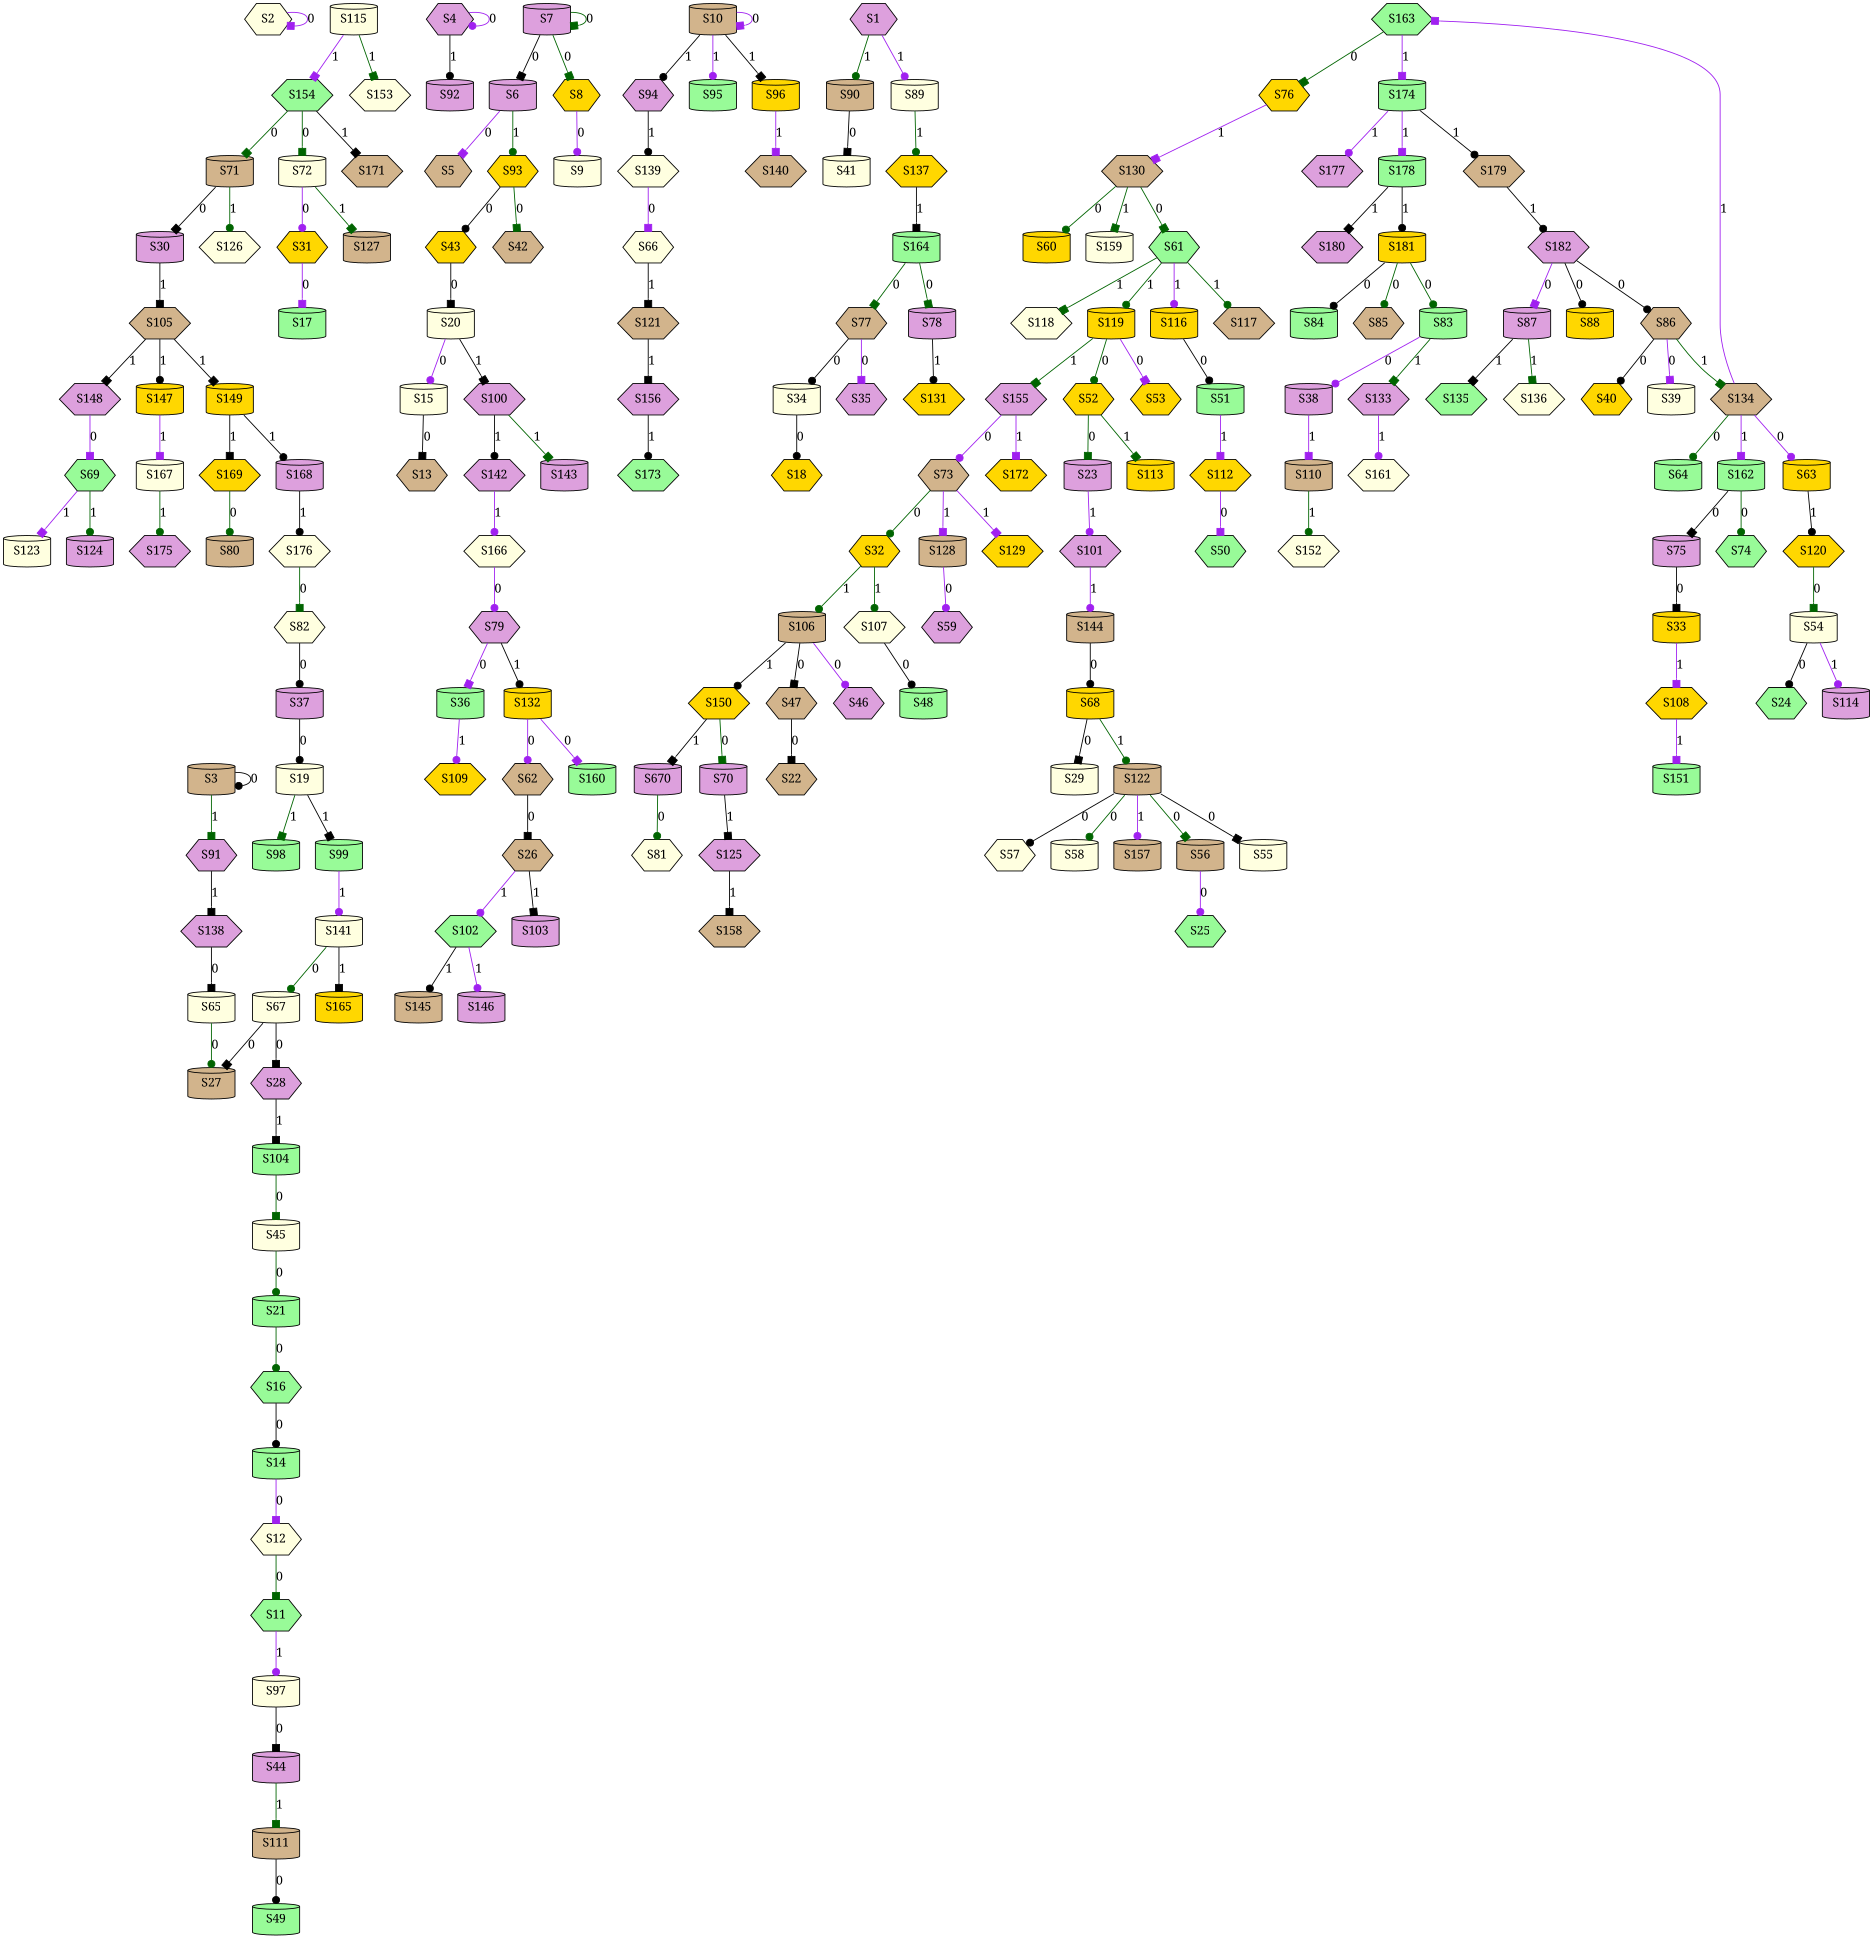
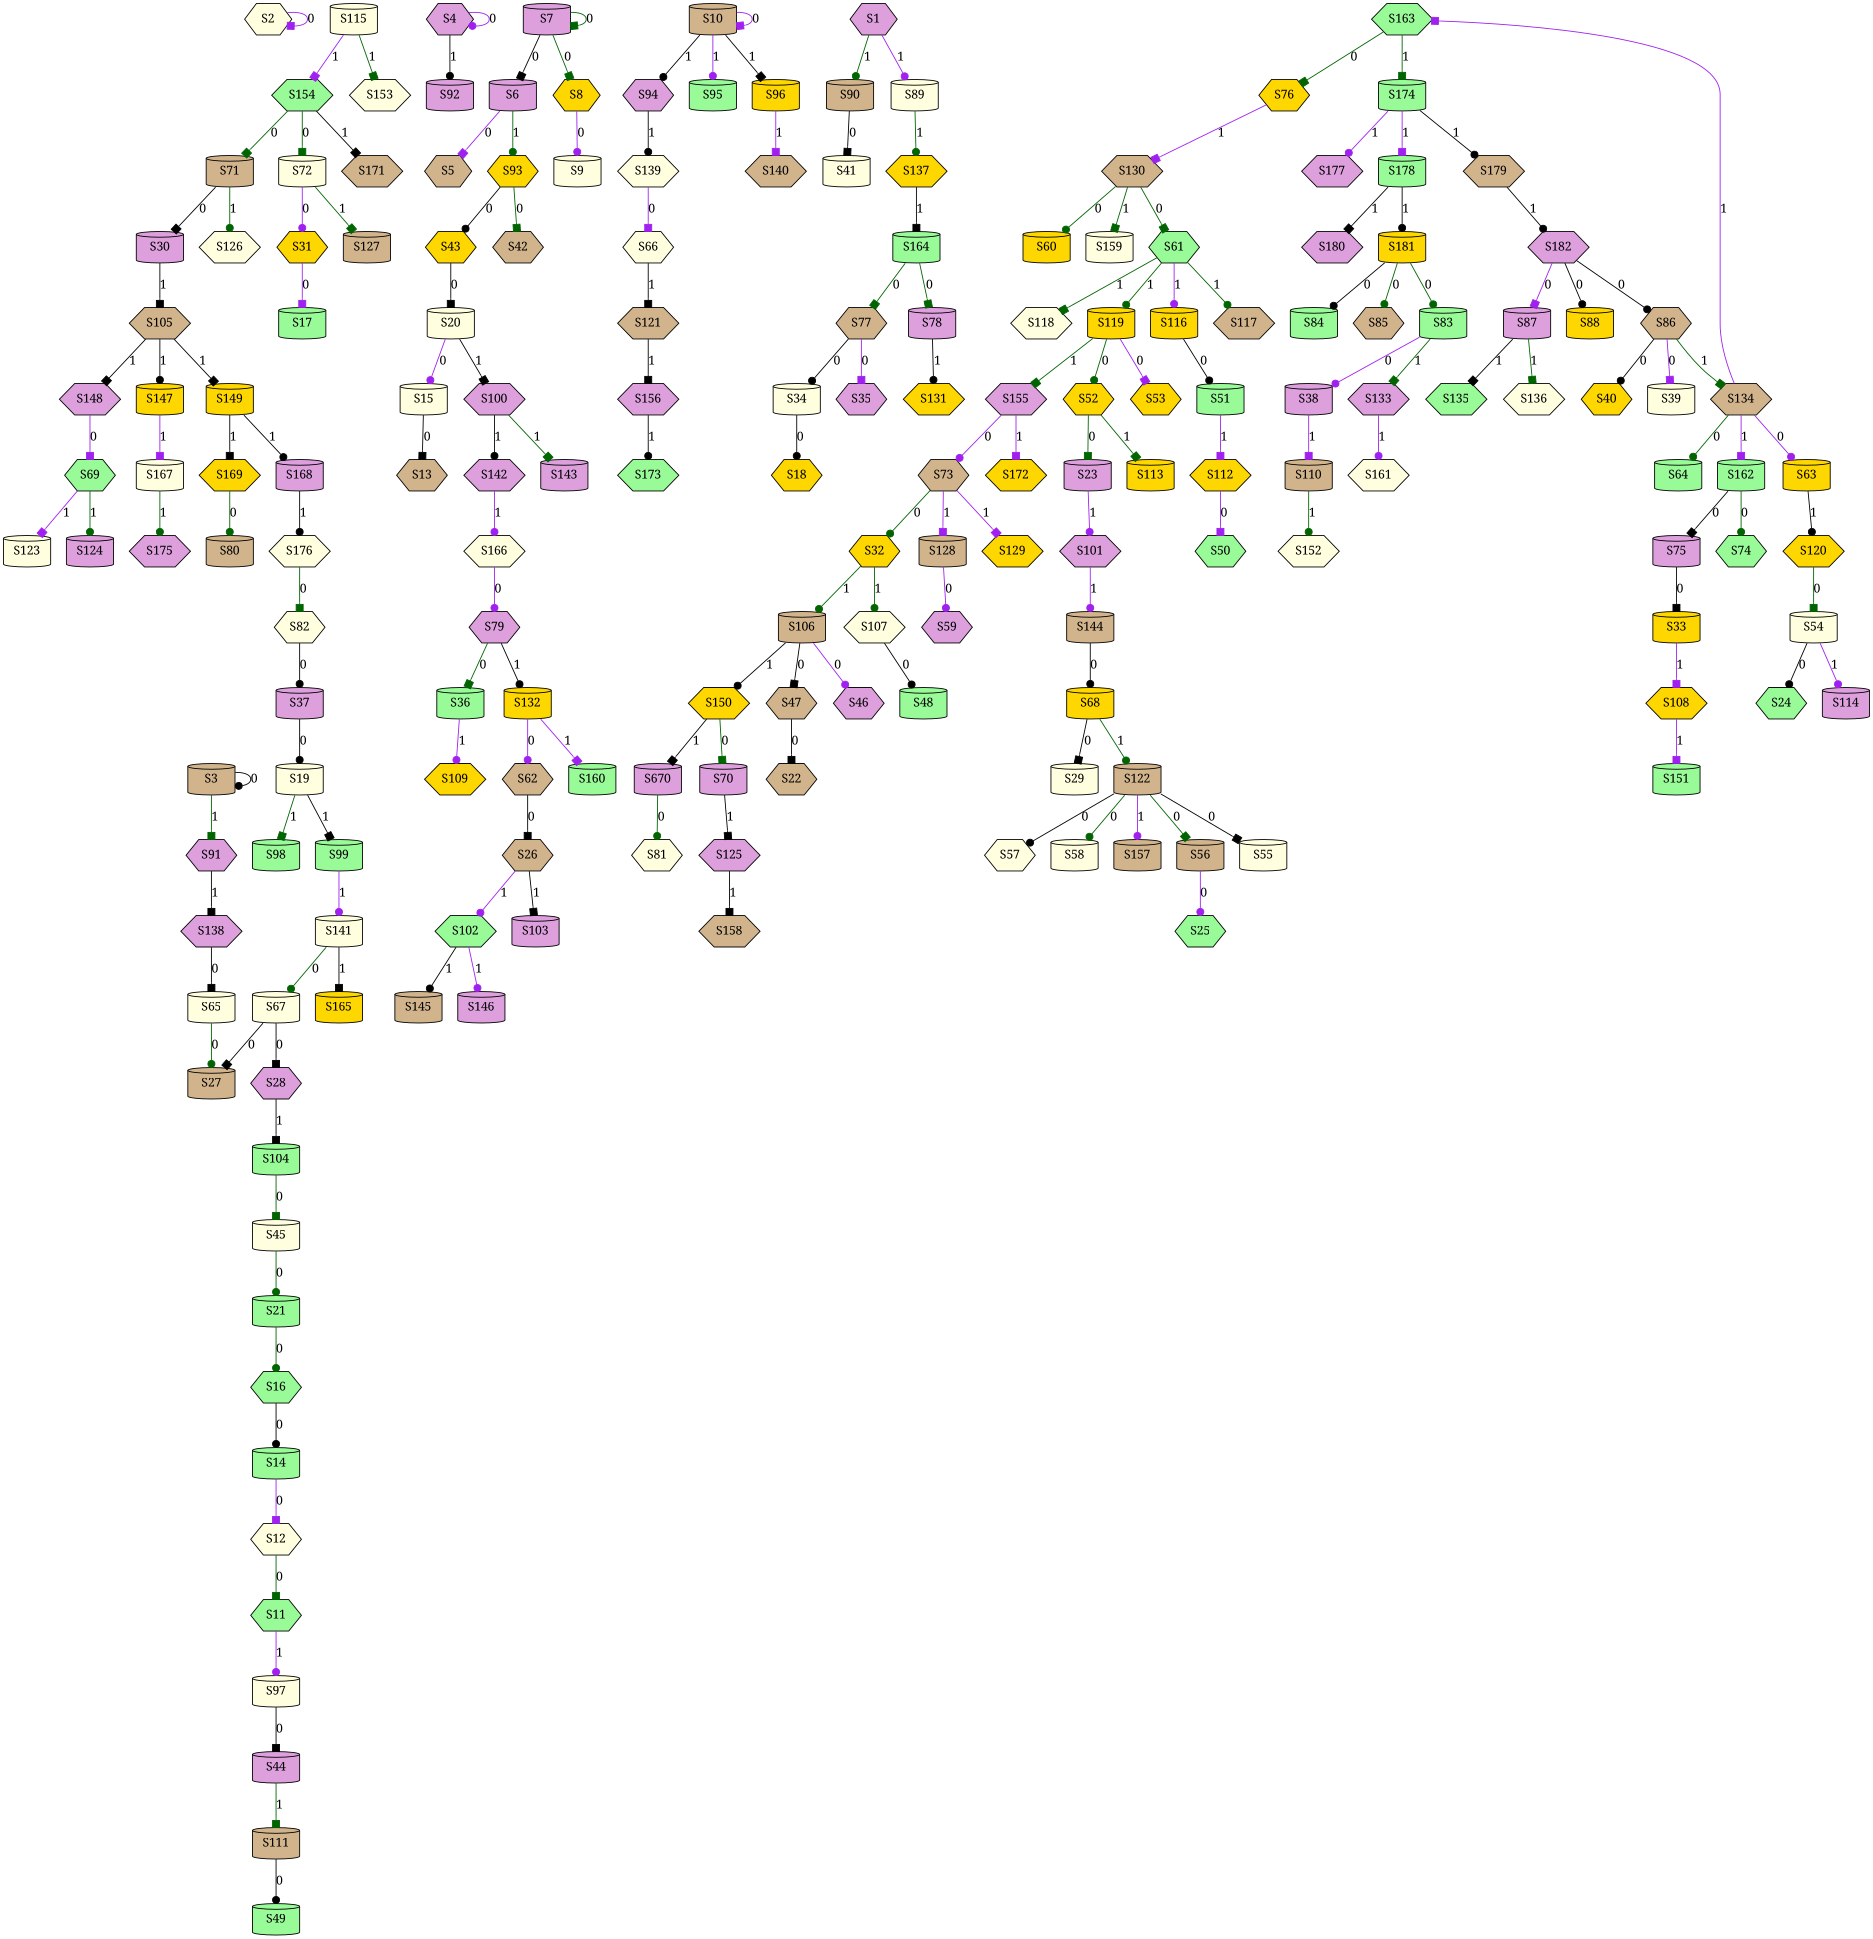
(1402, 53) -> (1402, 53)
(479, 661) -> (479, 661)
(568, 741) -> (568, 741)
